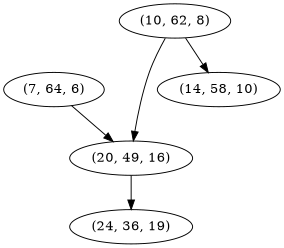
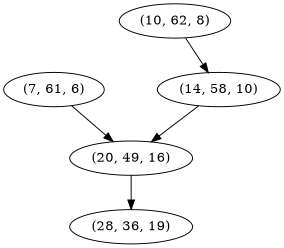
(146, 83) -> (179, 121)
(54, 90) -> (54, 90)
(131, 227) -> (131, 227)
